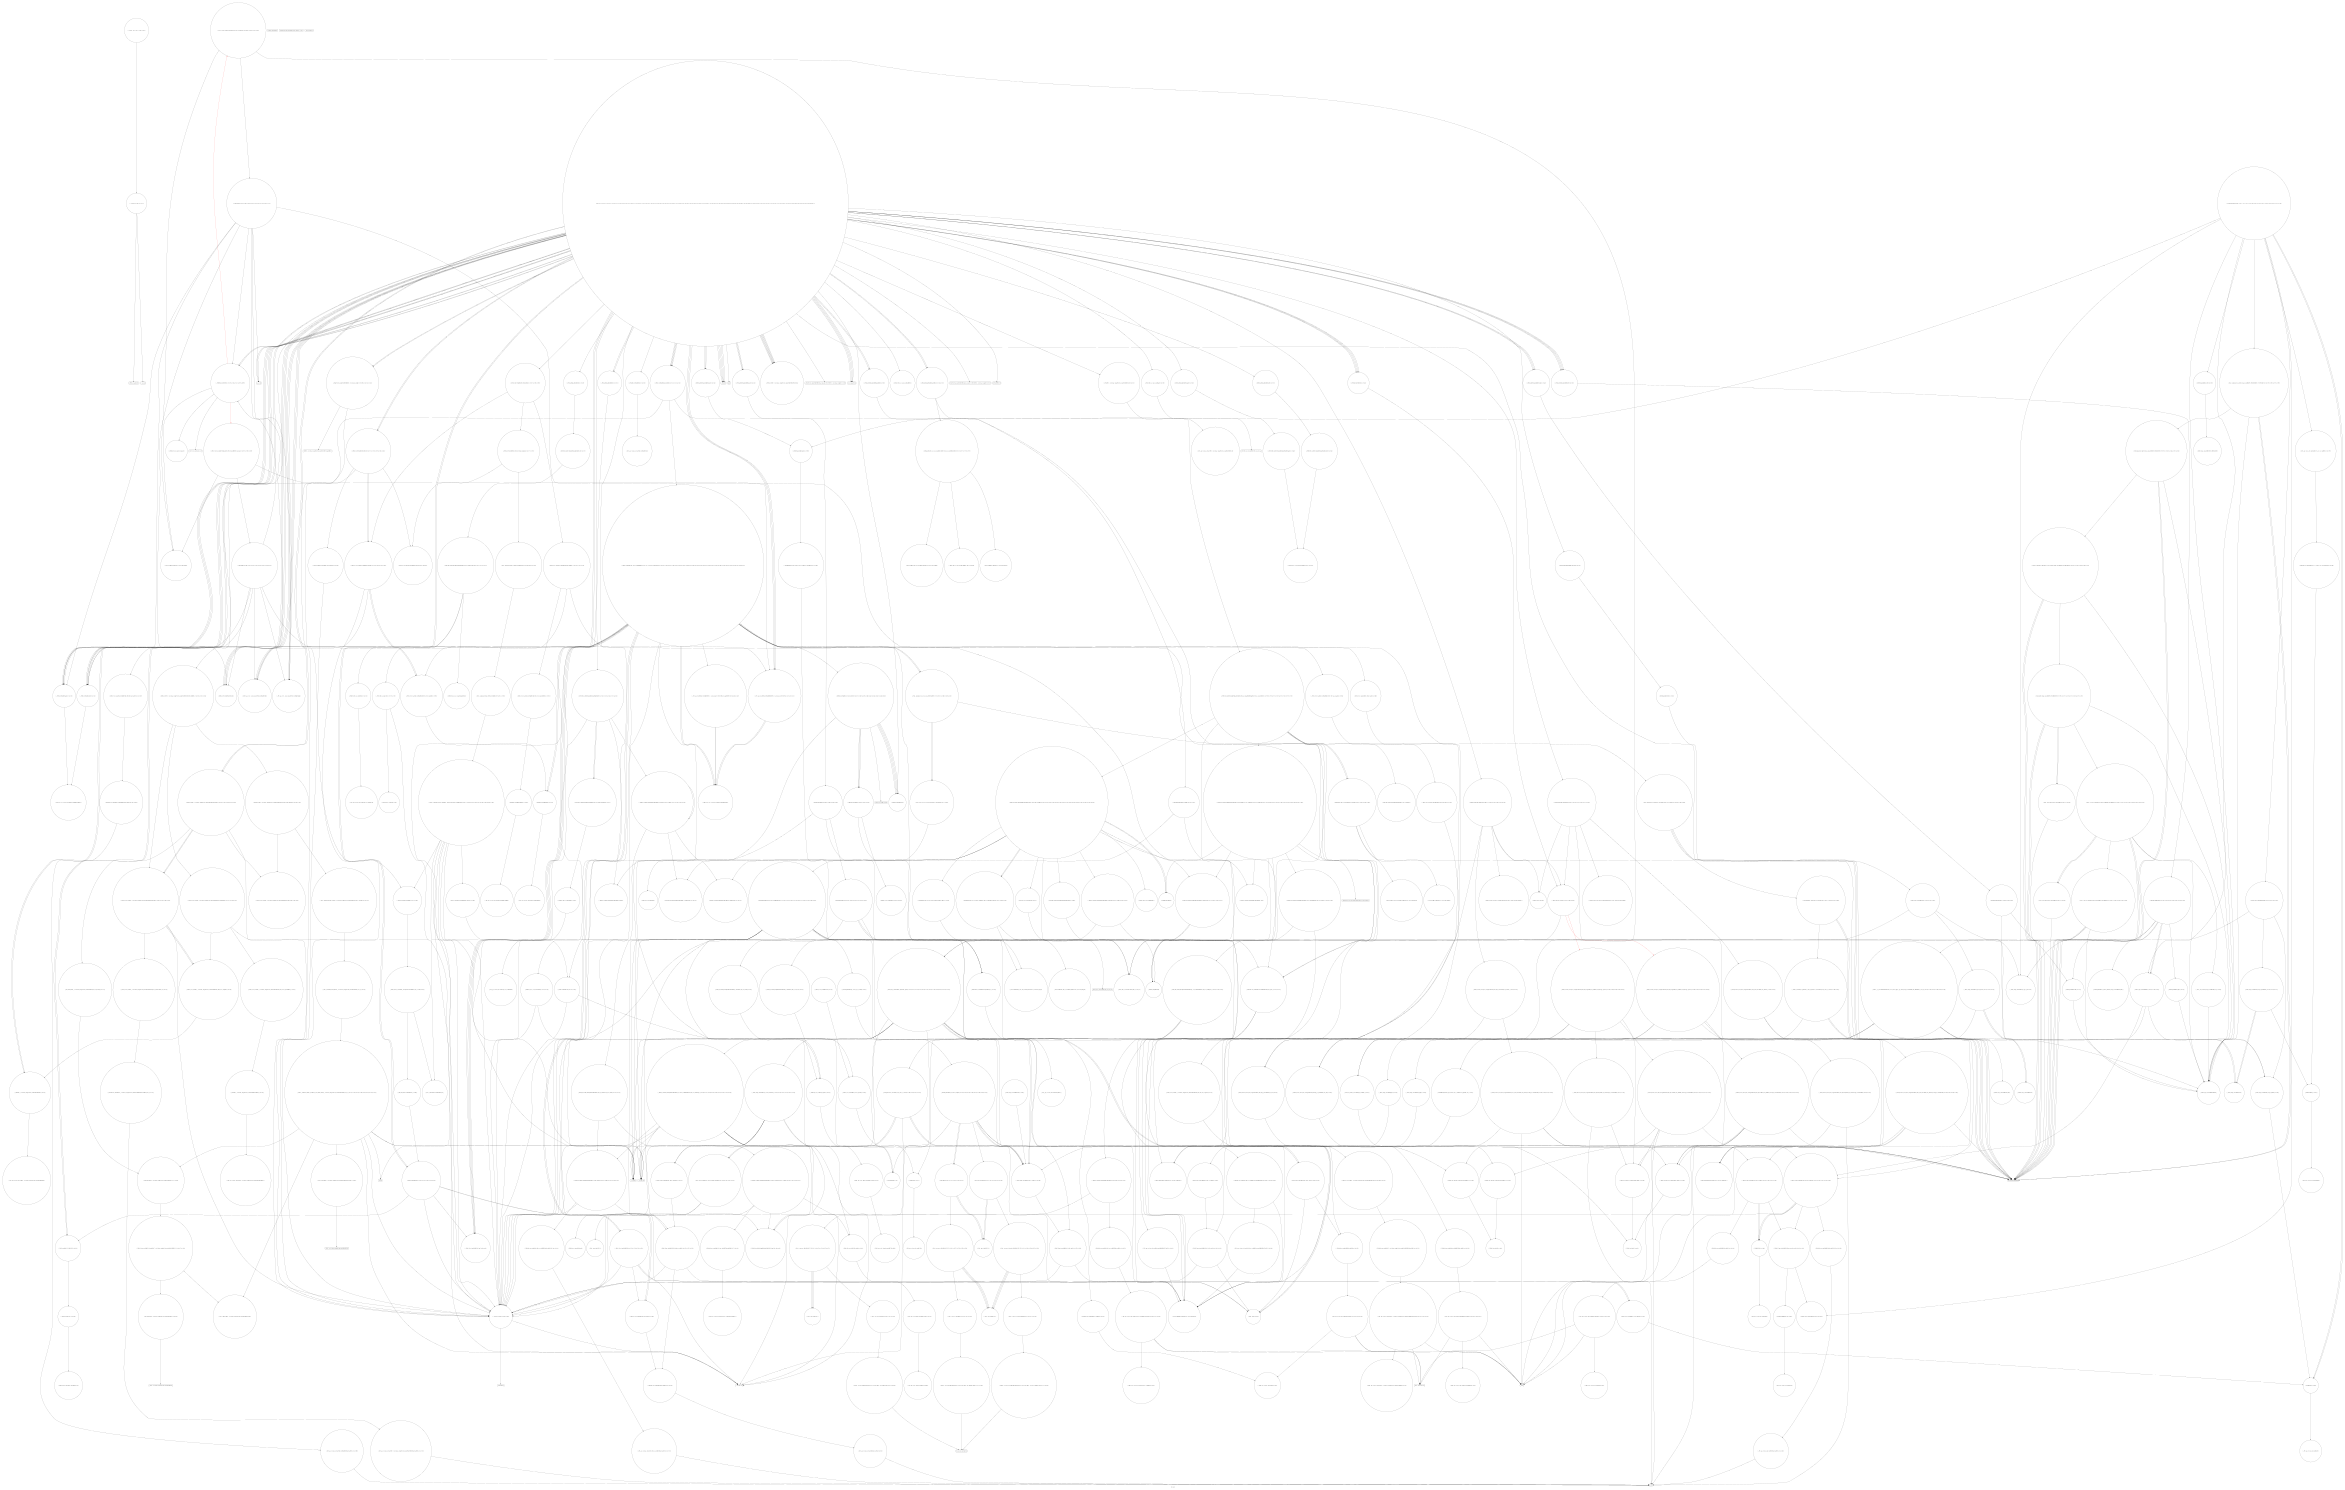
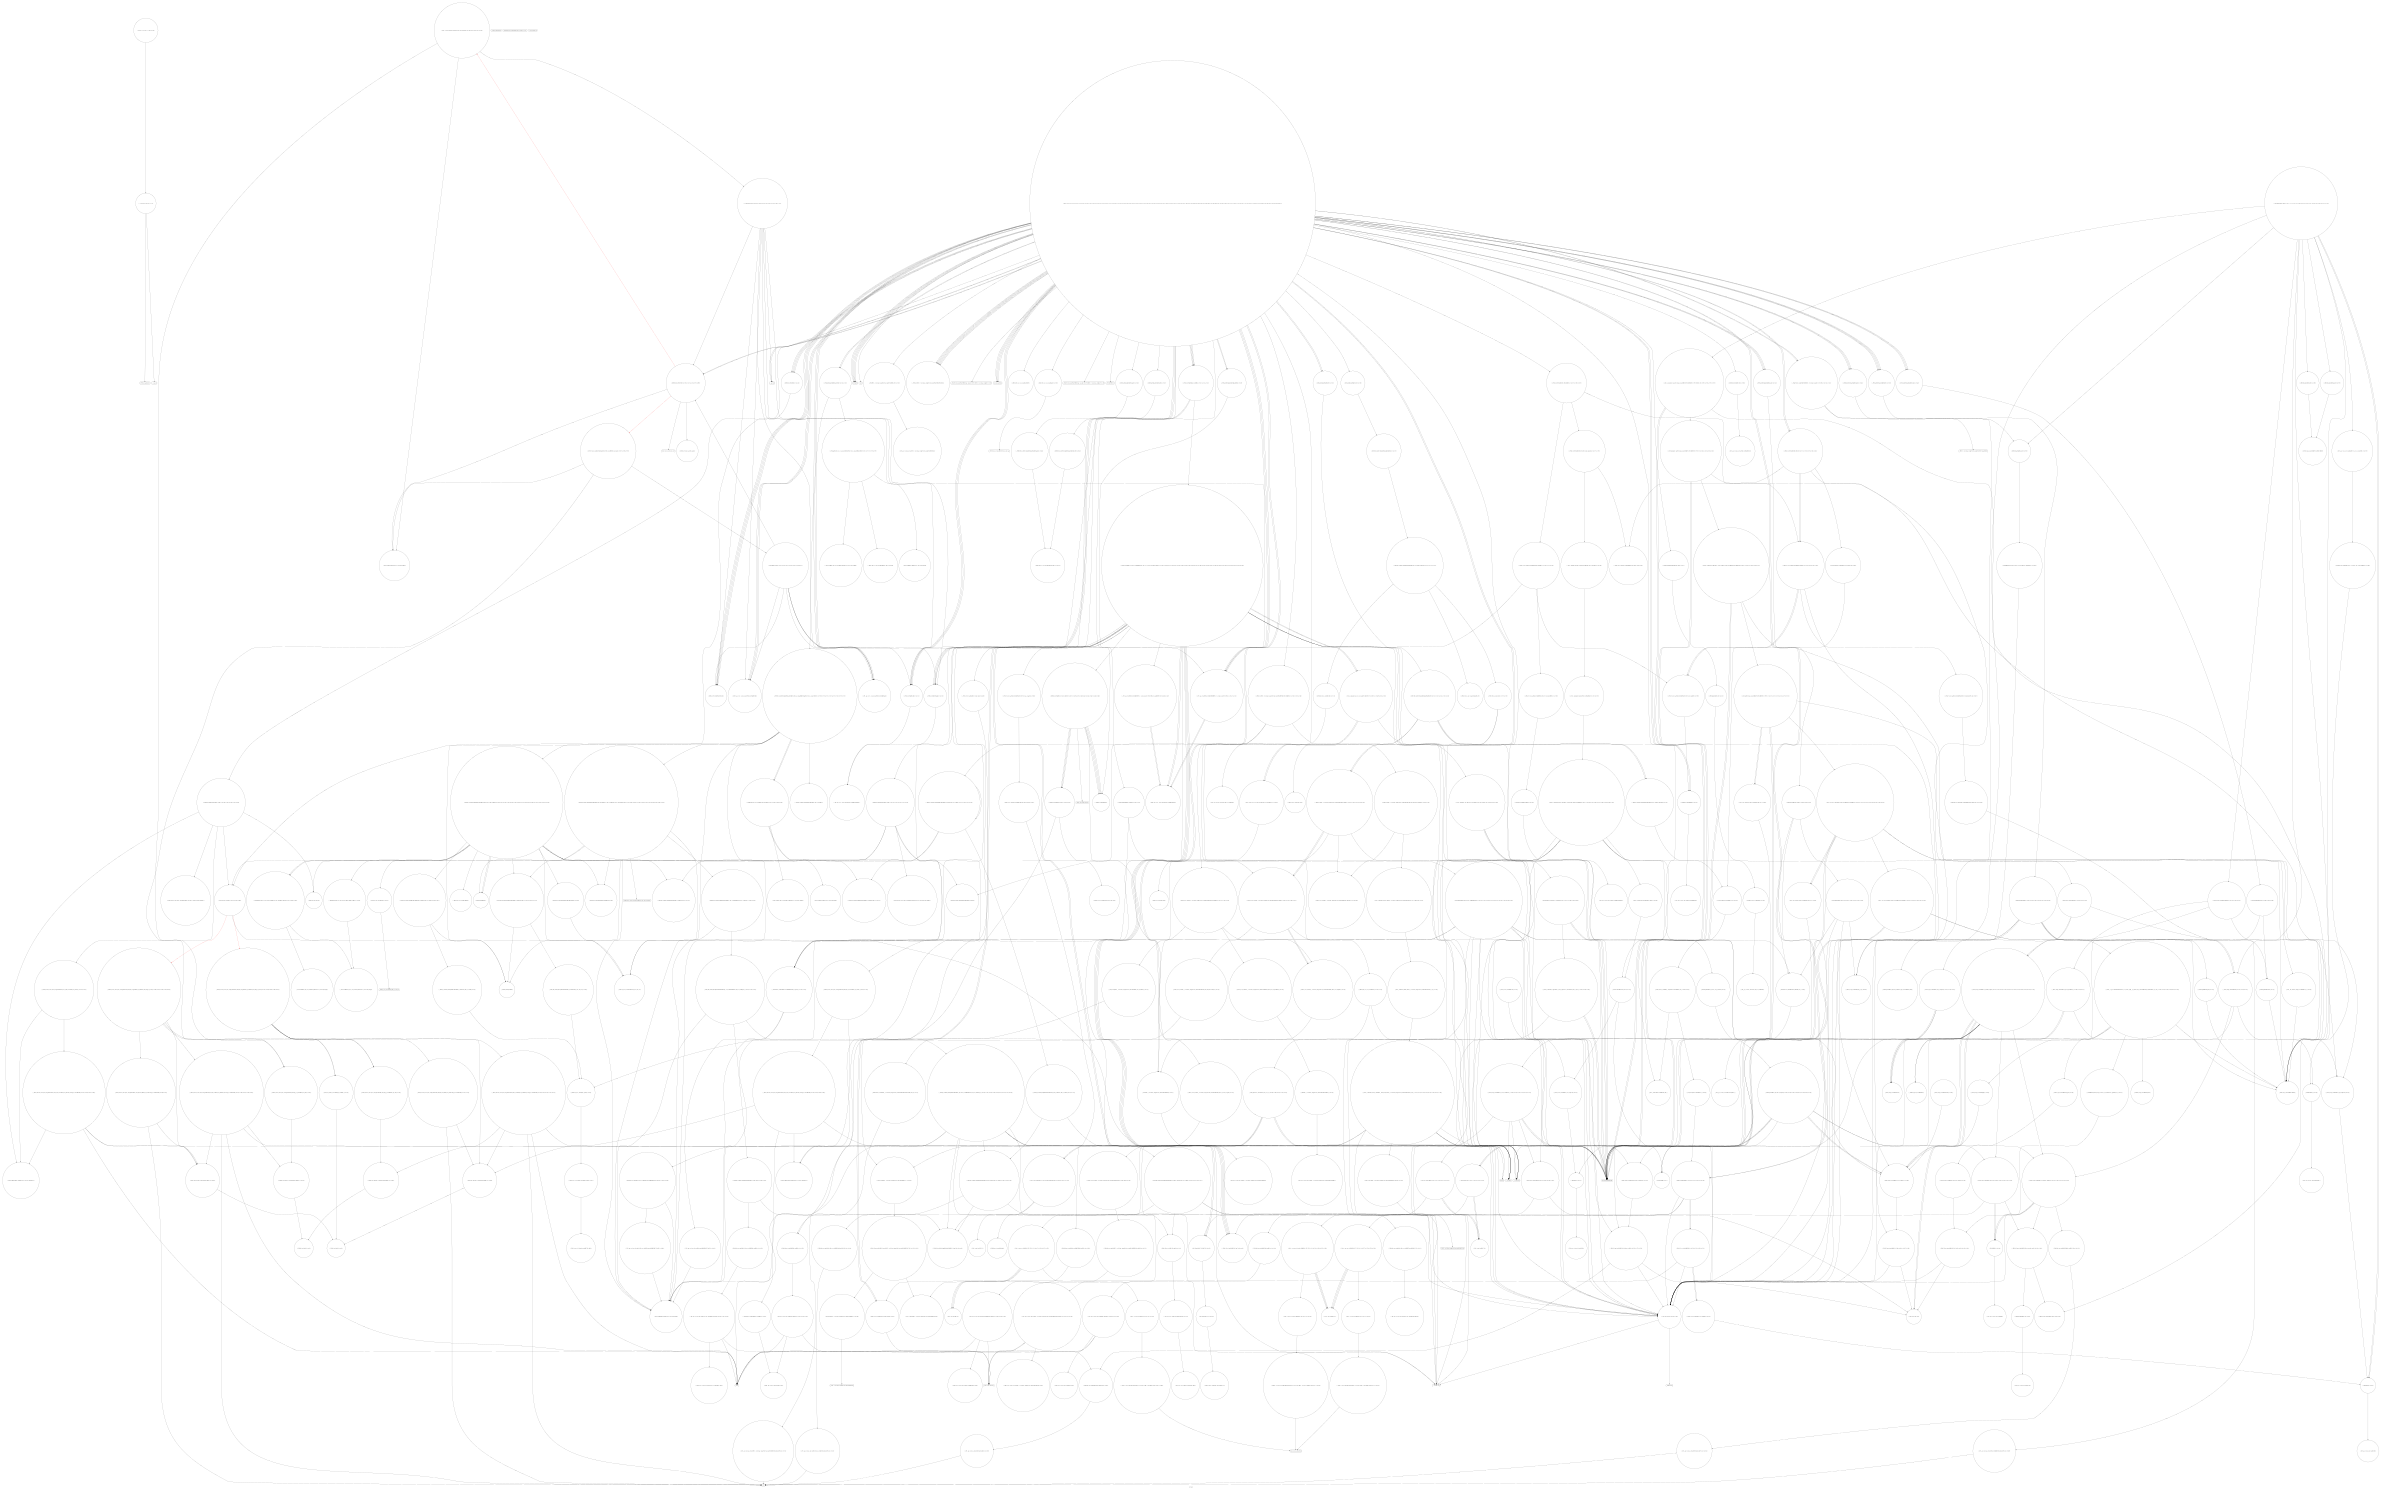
none -> (2332, 383)
